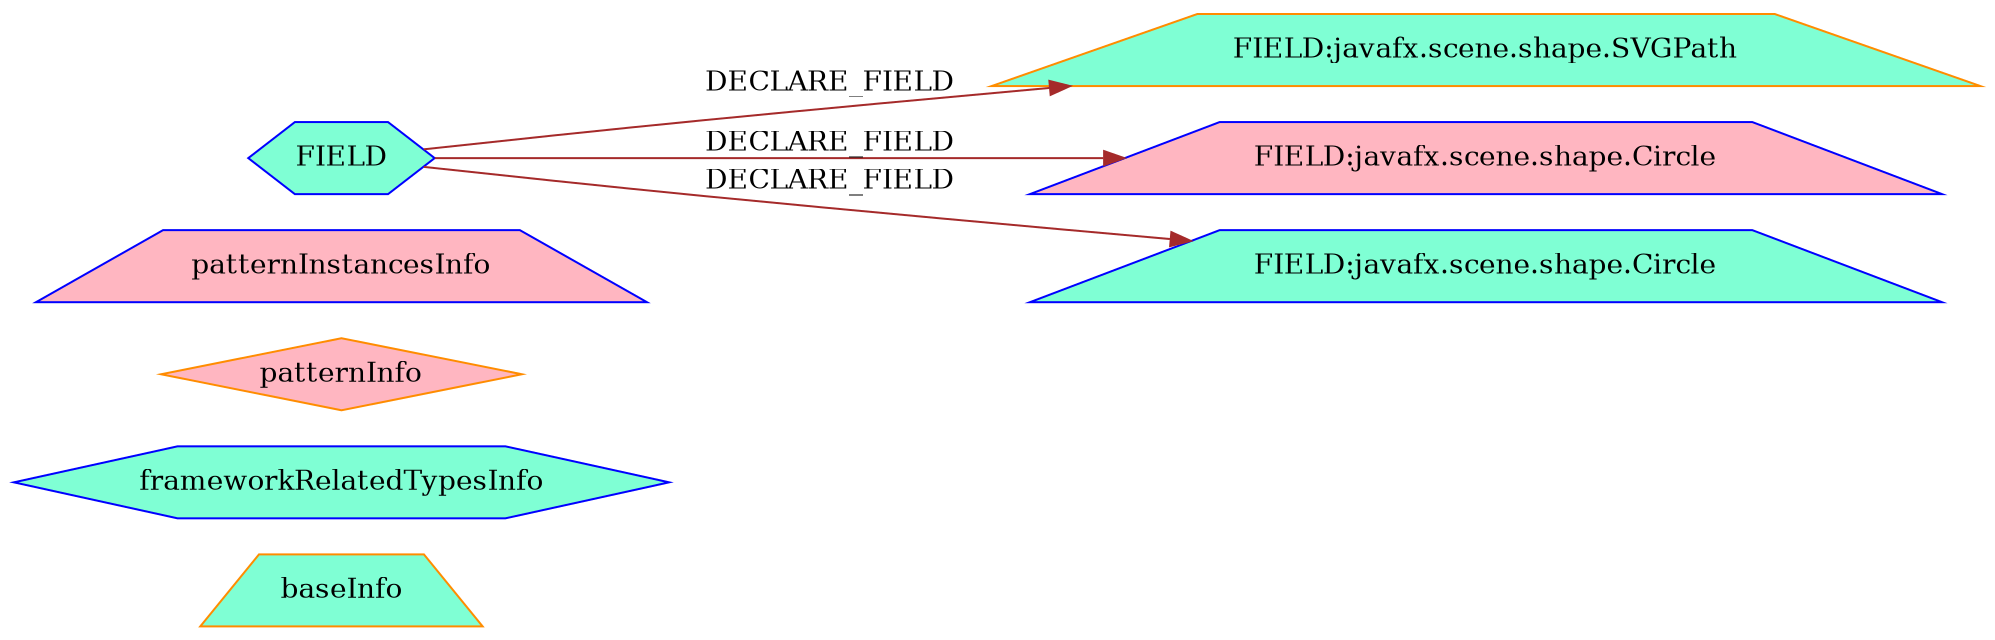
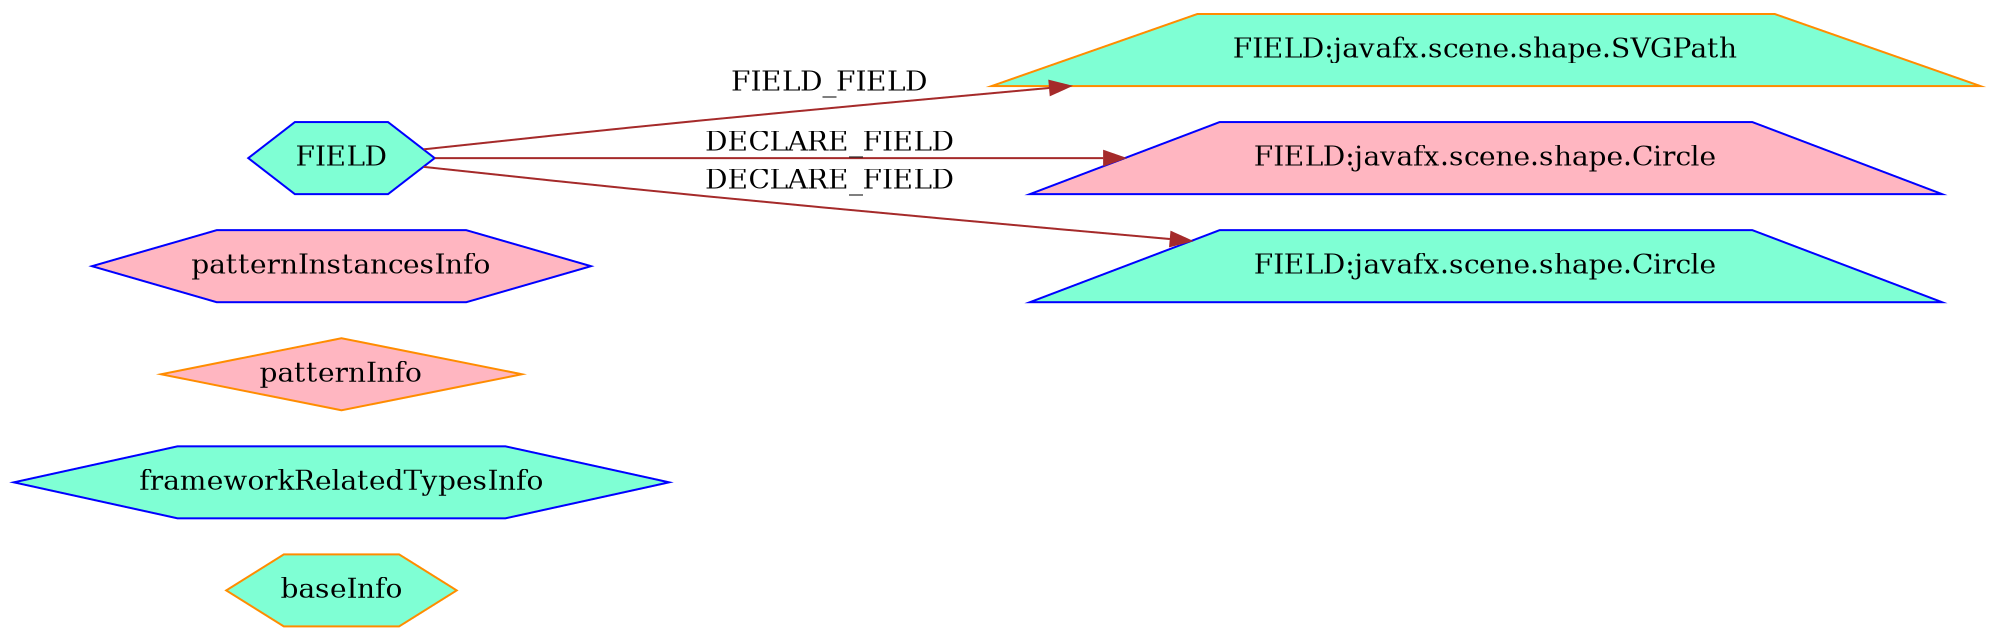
(830, 83) -> (830, 83)
(341, 266) -> (341, 266)
(341, 590) -> (341, 590)
